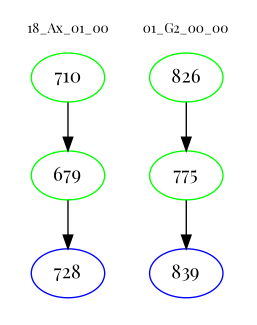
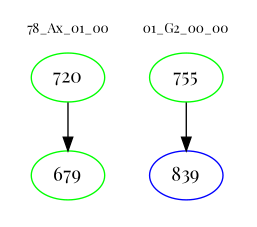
(69, 29) -> (69, 29)
(68, 78) -> (68, 78)
(186, 78) -> none
(186, 175) -> (186, 78)
(68, 273) -> none
